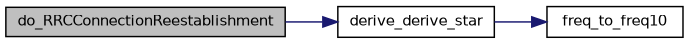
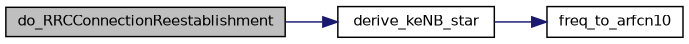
(416, 22) -> (416, 22)
(615, 22) -> (615, 22)
